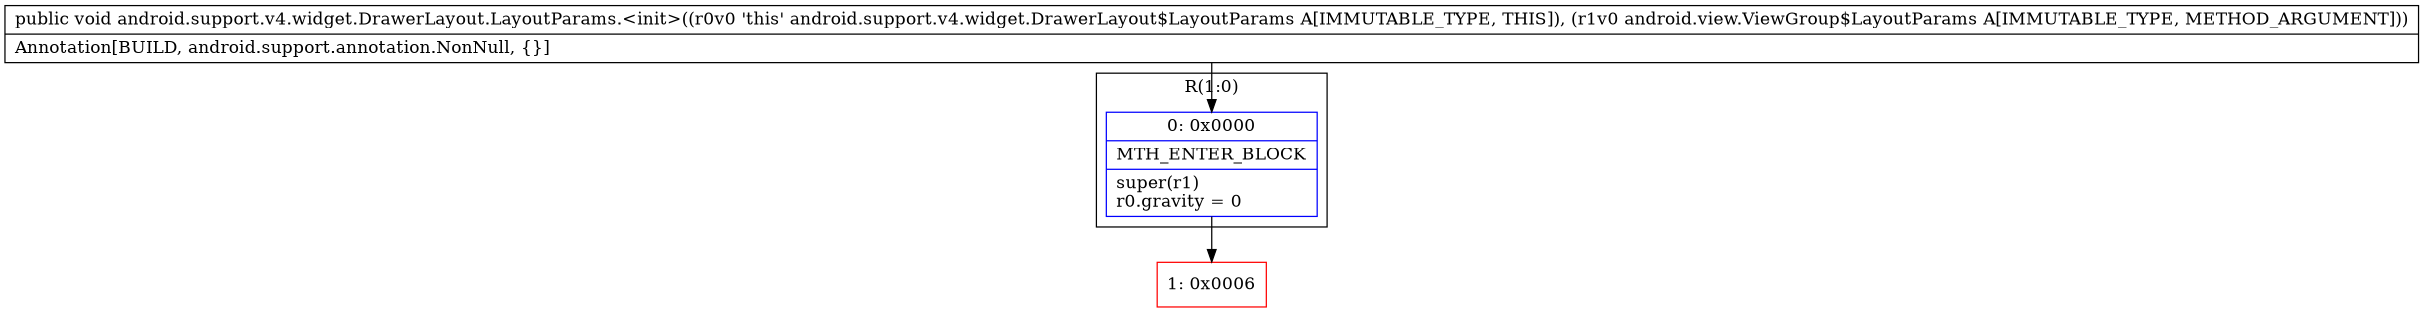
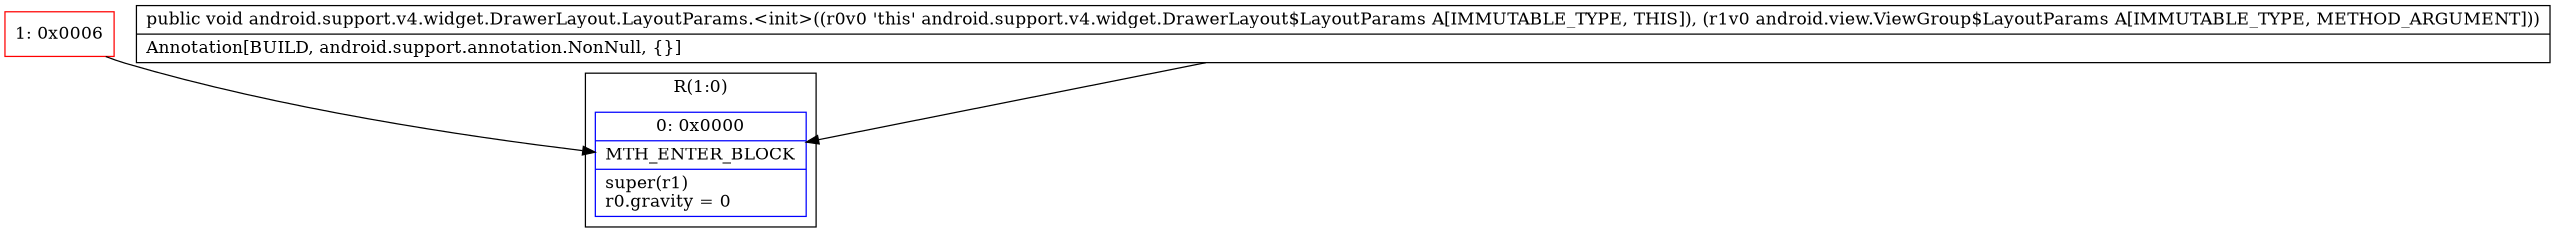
(1212, 235) -> (342, 114)
